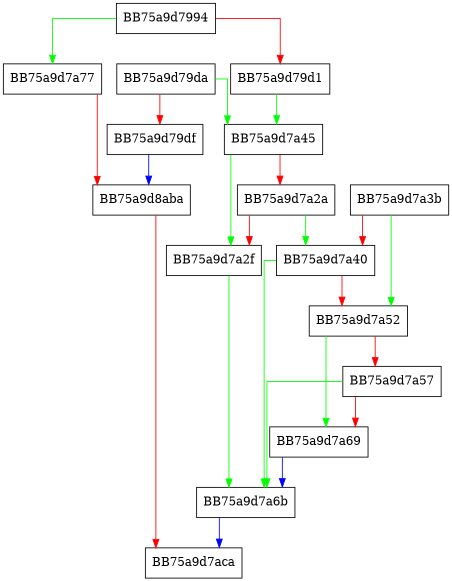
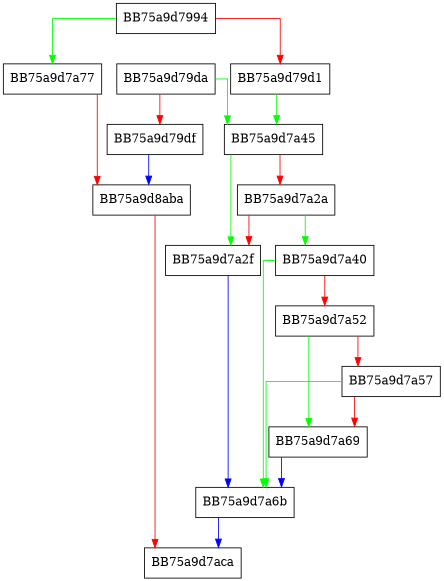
(400, 200) -> none
(229, 377) -> (228, 377)
